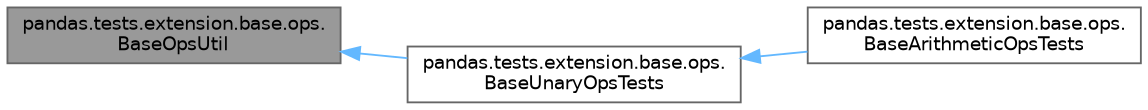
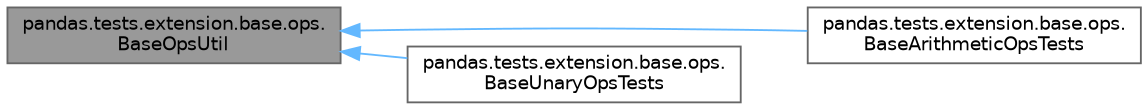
(784, 54) -> (584, 28)
